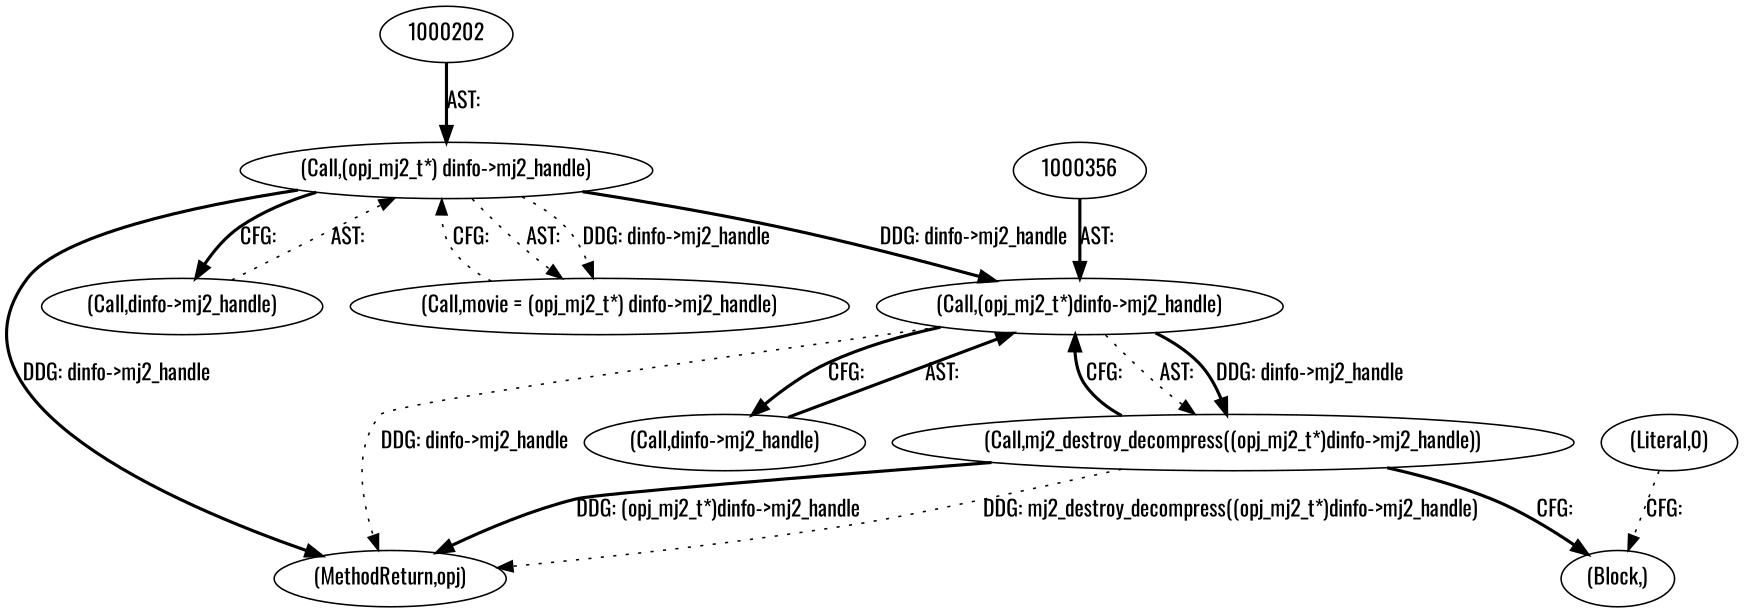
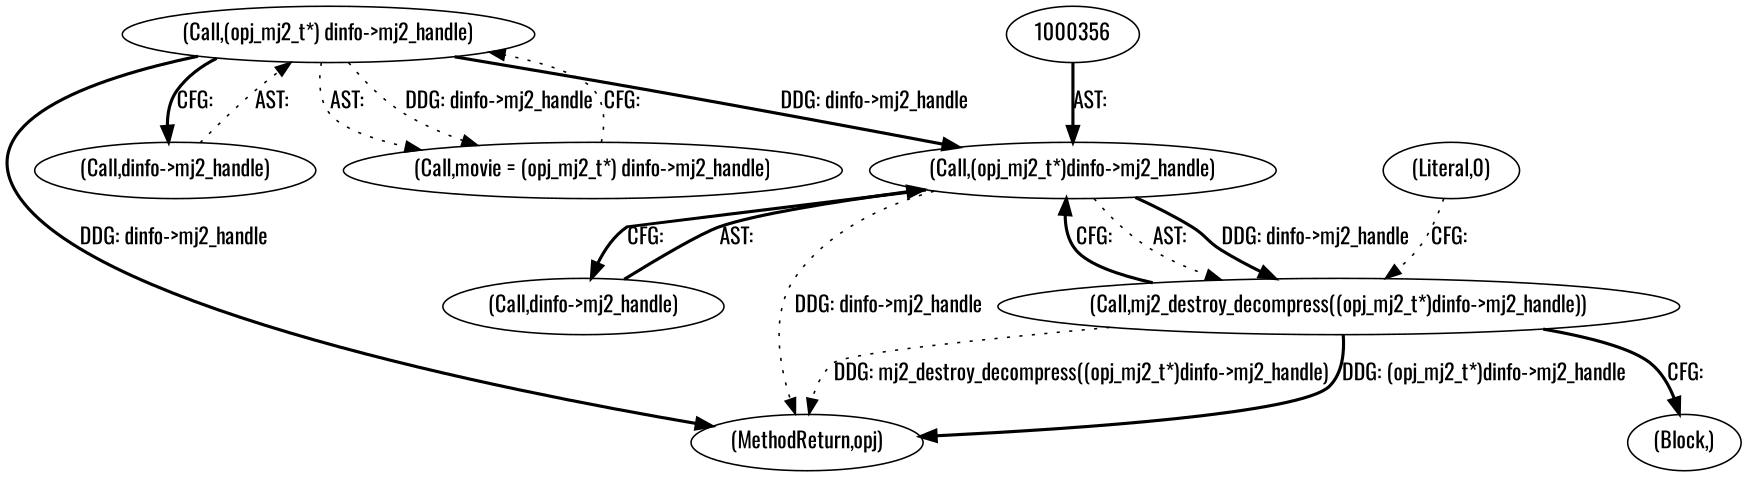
(446, 34) -> none
(1646, 503) -> (1426, 237)
